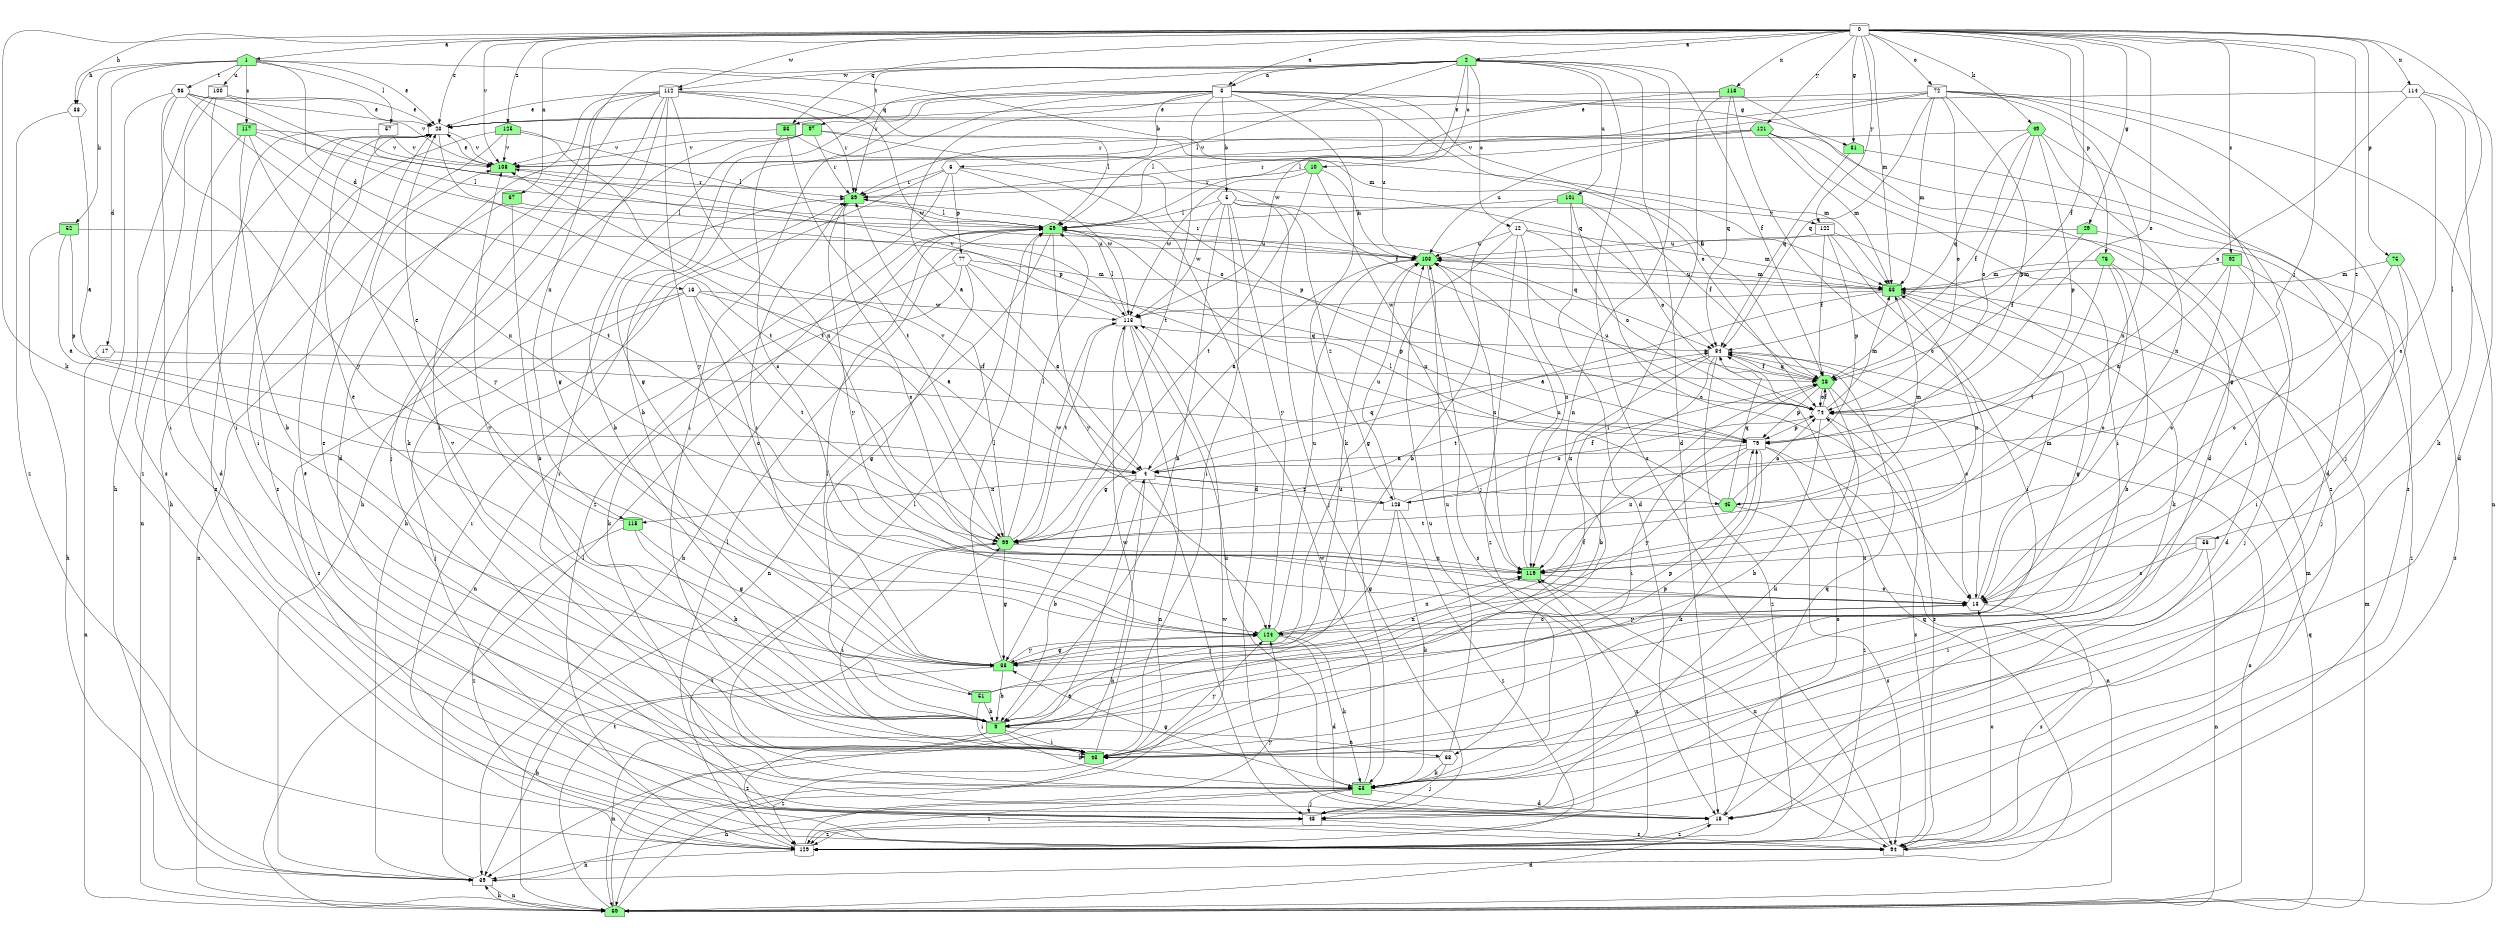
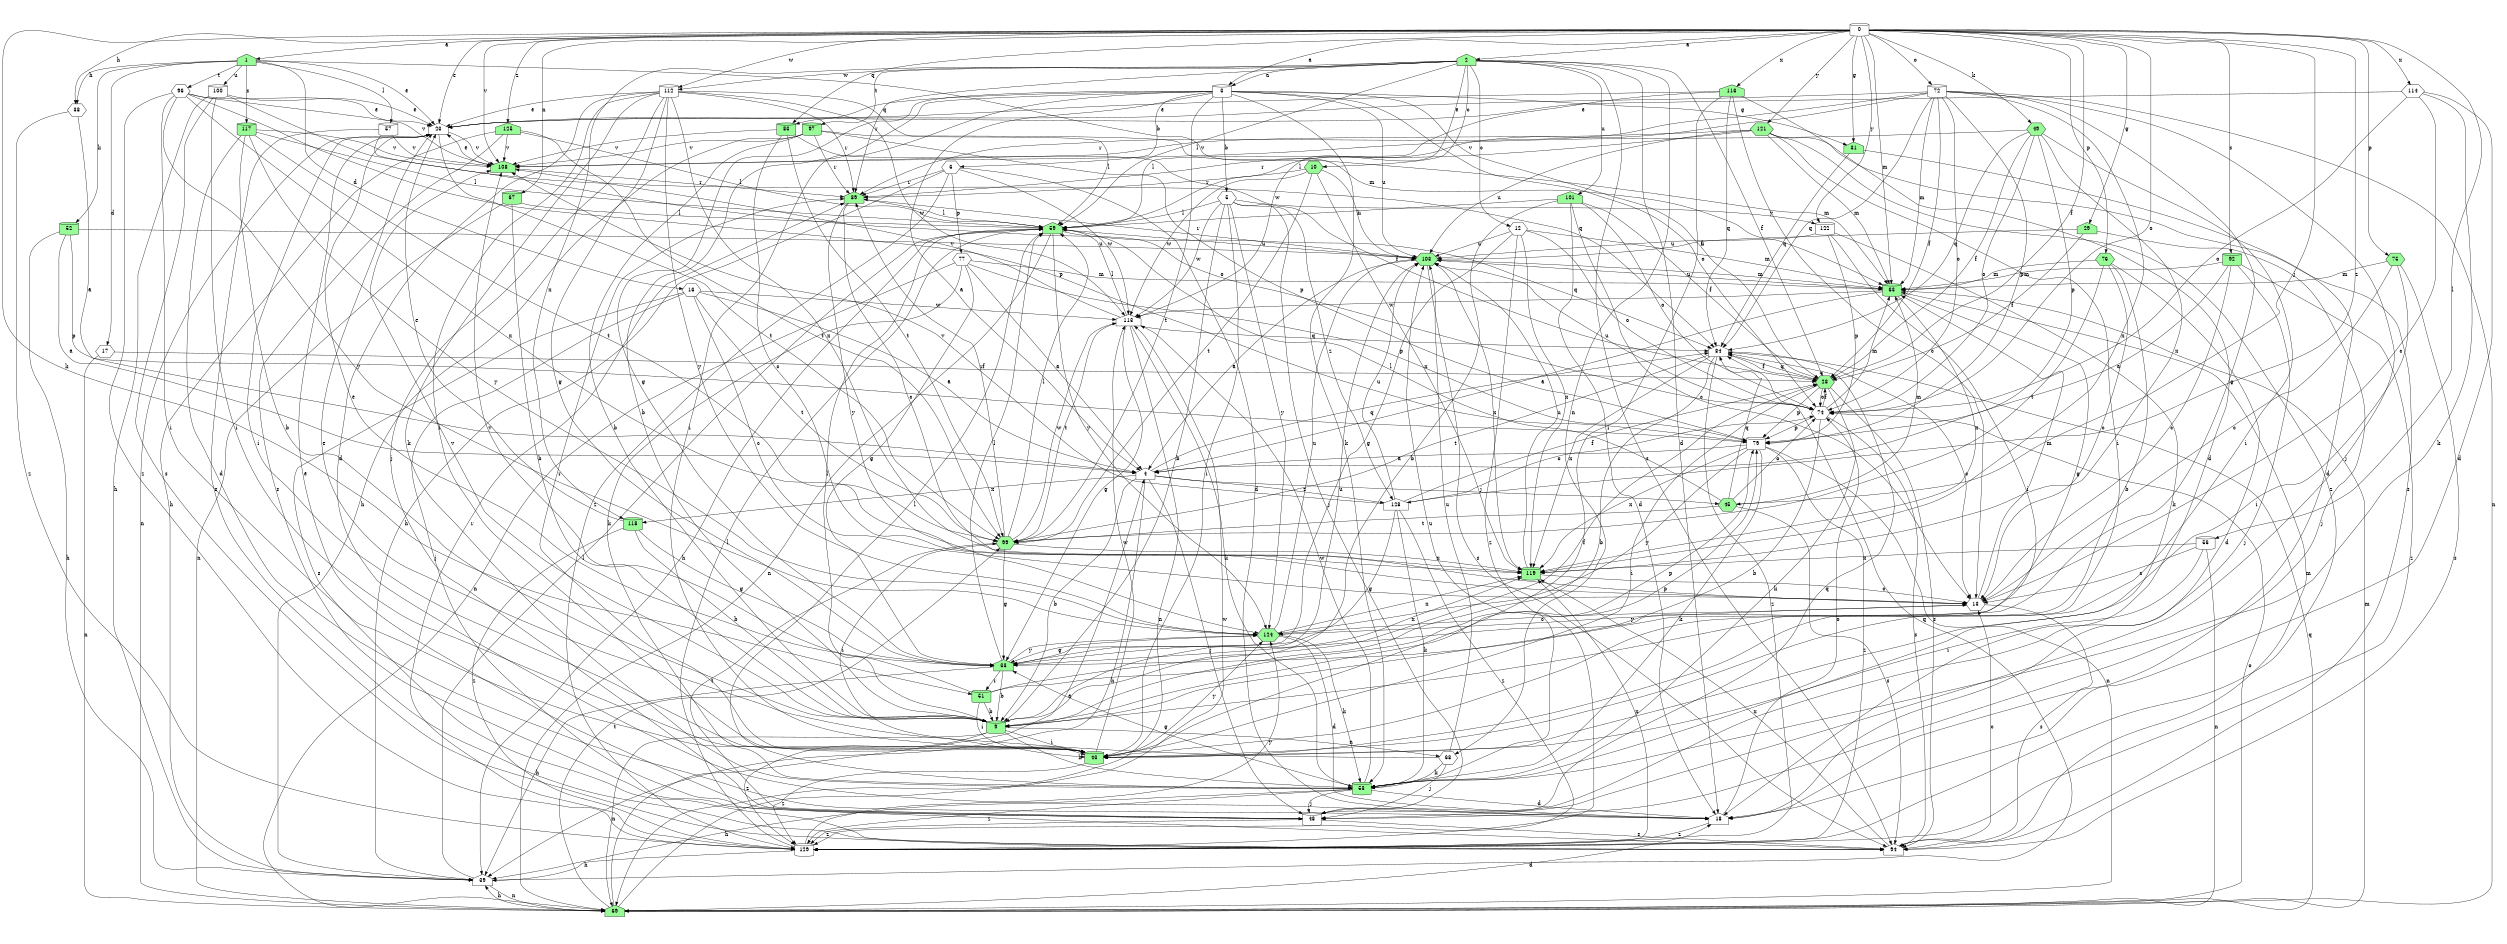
(1821, 307) -> (1925, 252)
(777, 496) -> (994, 679)
